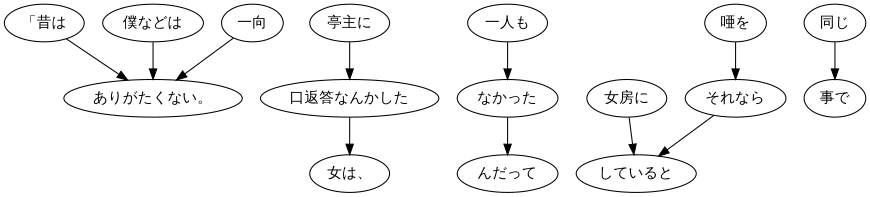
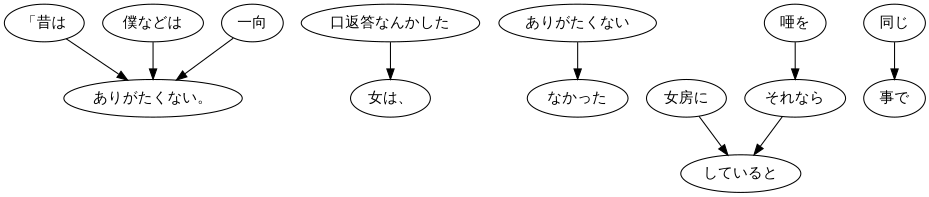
(350, 23) -> none
(508, 23) -> (578, 23)
(508, 174) -> none
